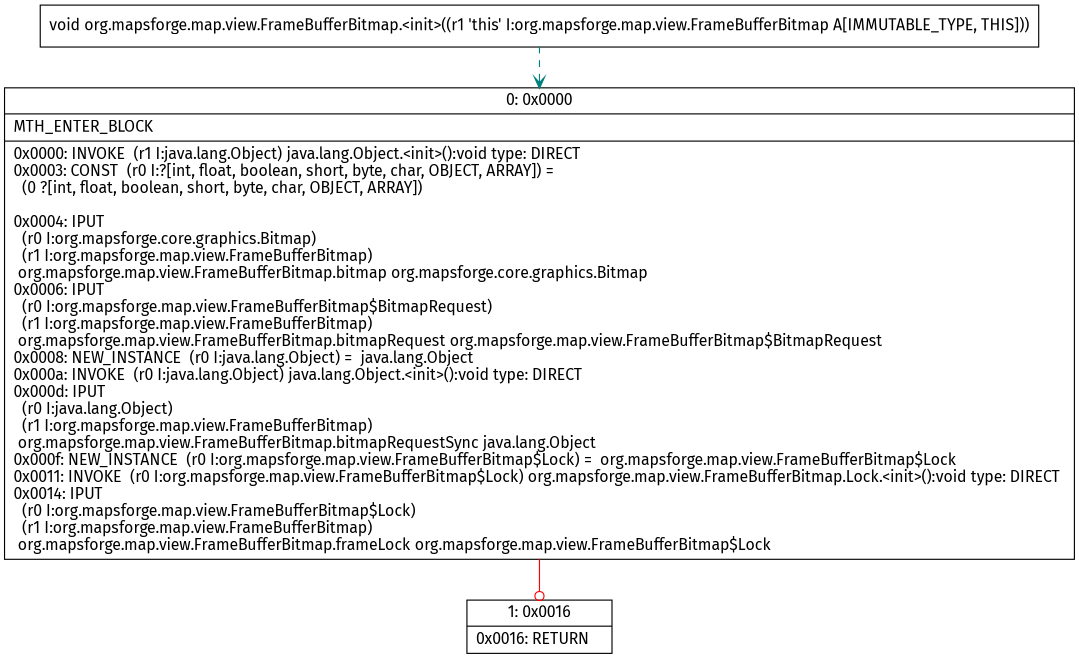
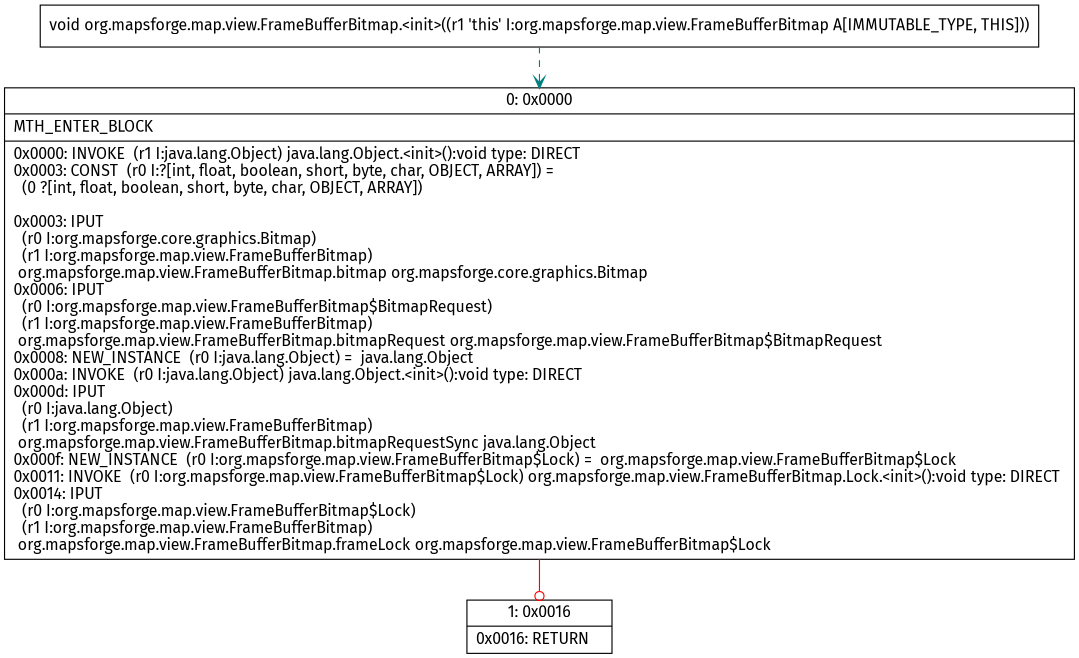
(63, 222) -> (63, 222)
